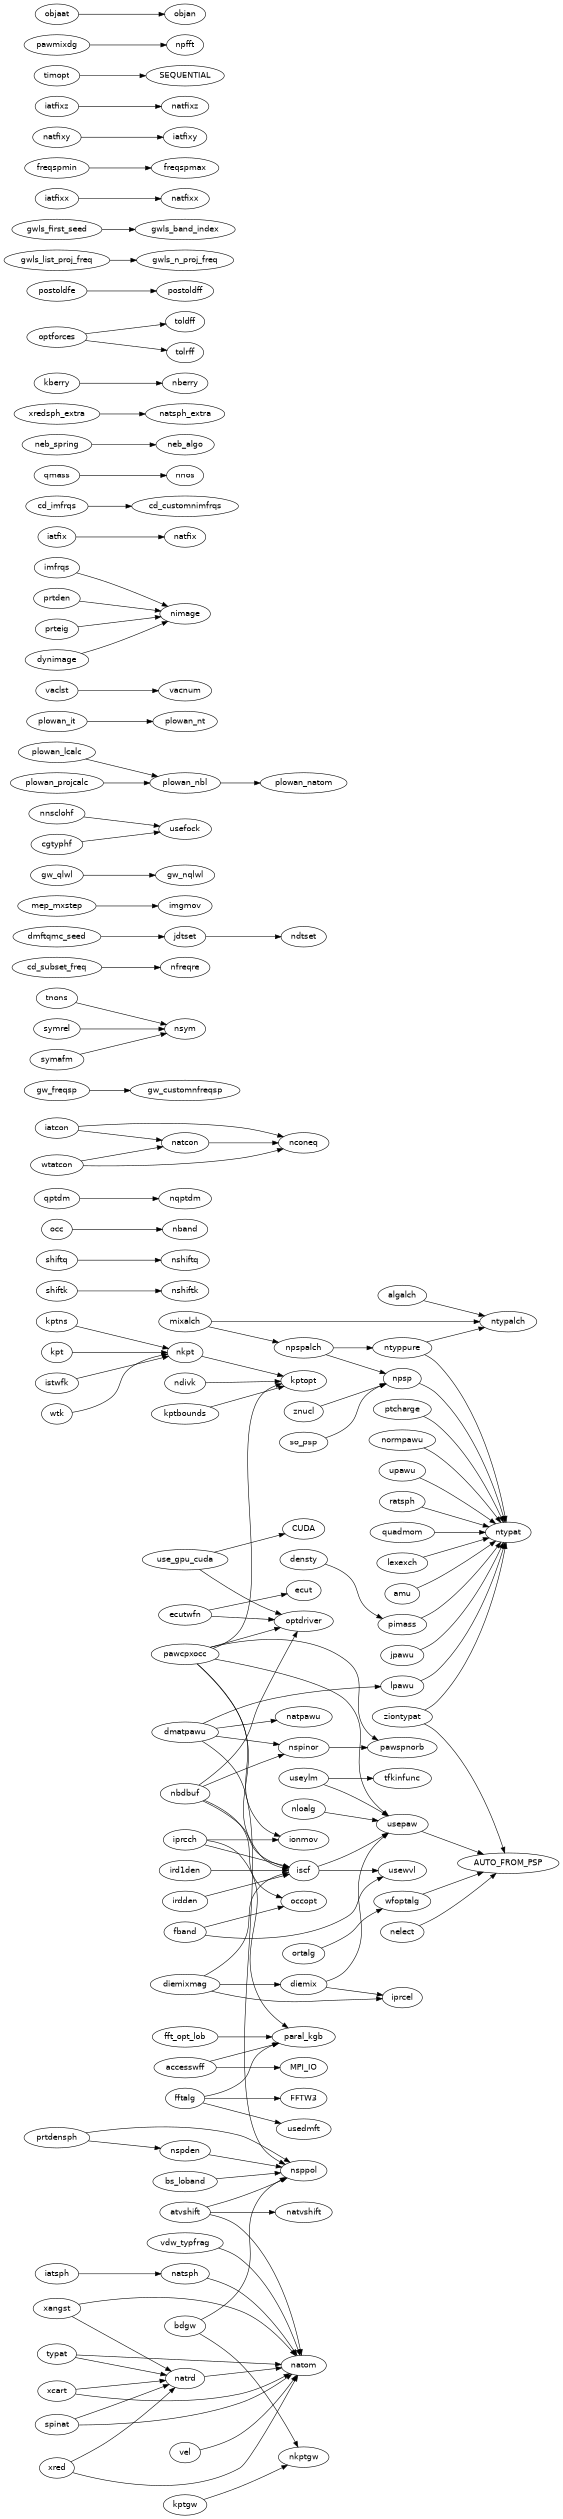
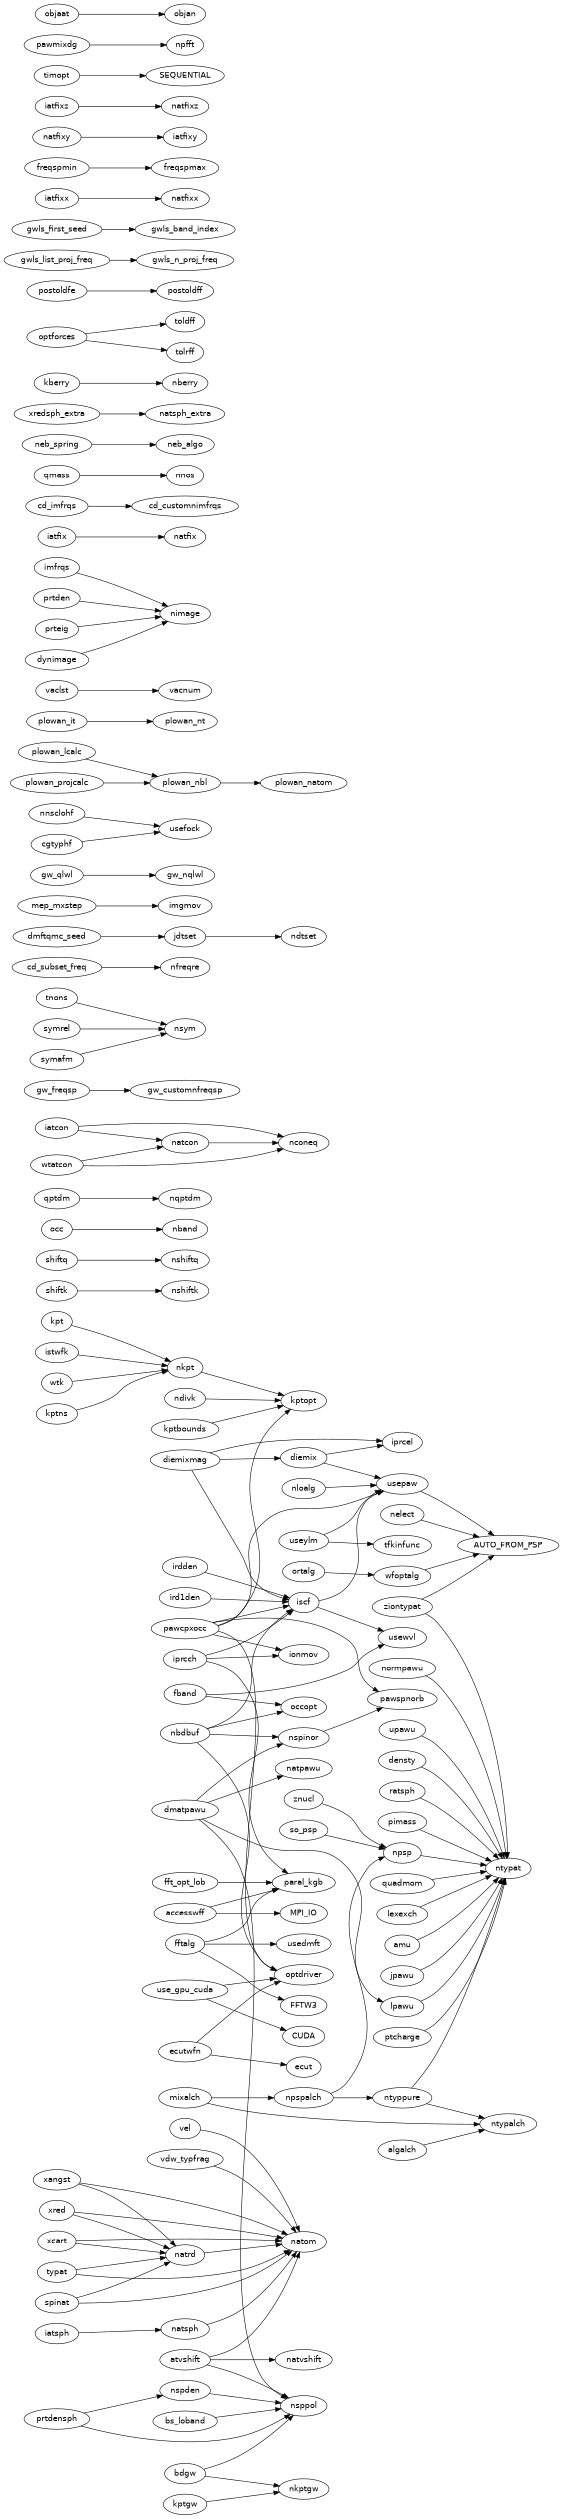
(355, 1586) -> (466, 1805)
